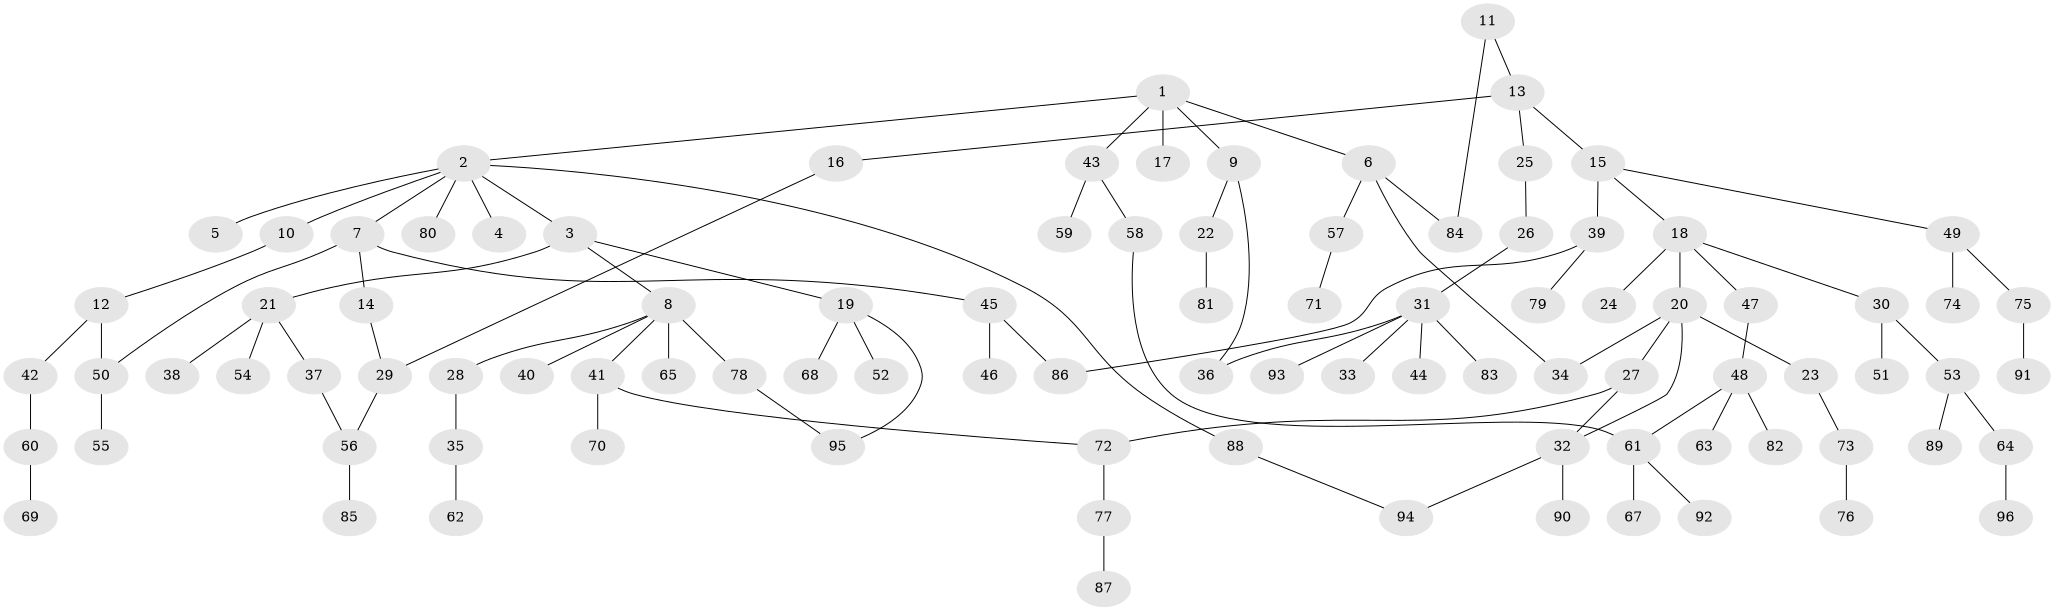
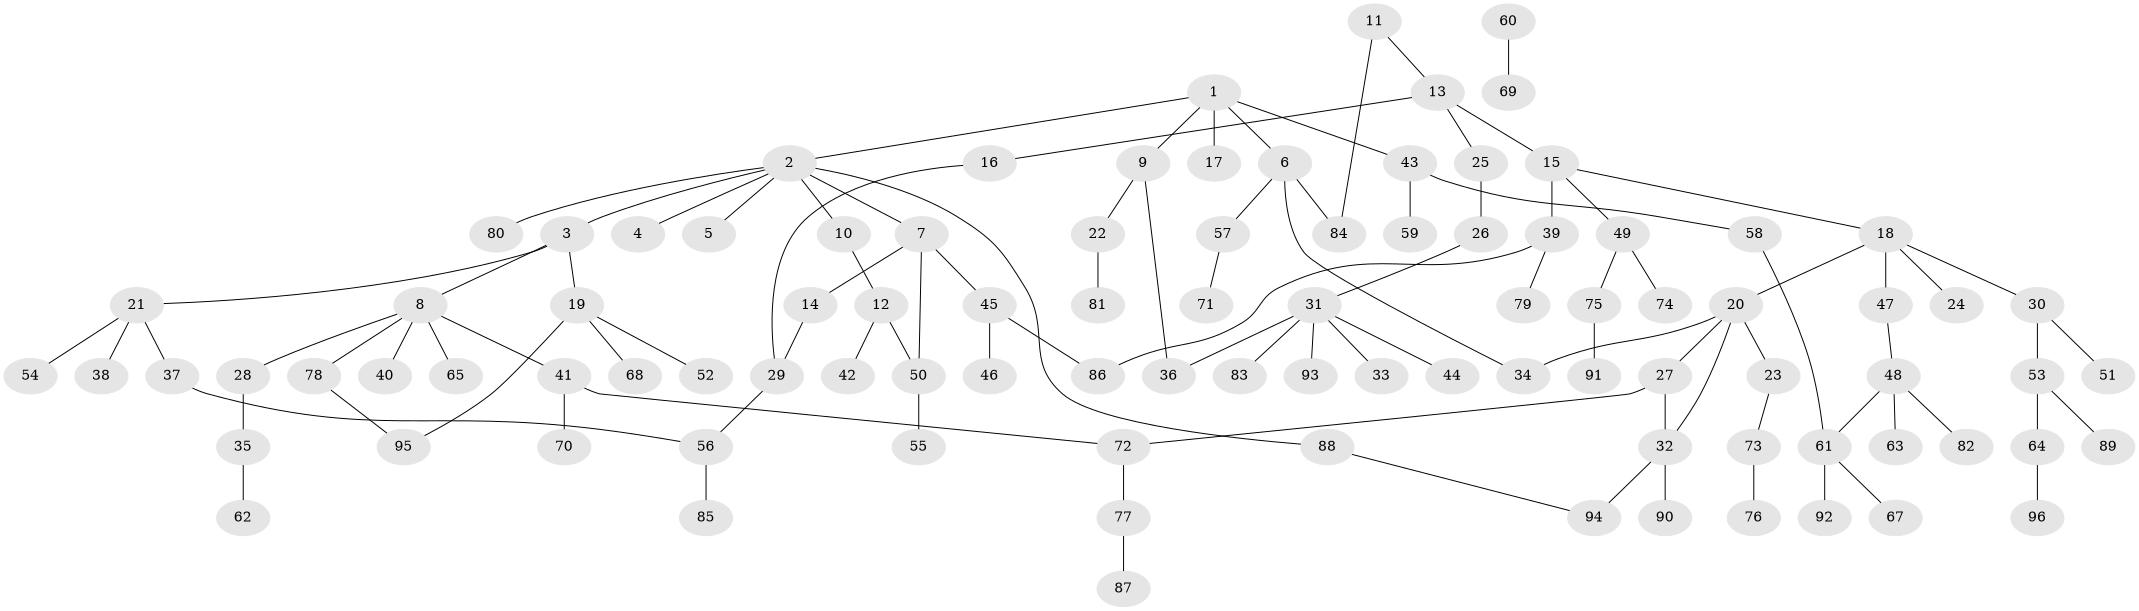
(31, 412) -> none
